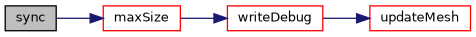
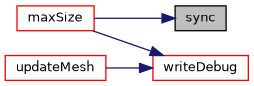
(73, 18) -> (128, 18)
(340, 18) -> (123, 68)
